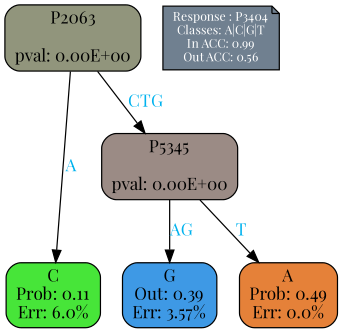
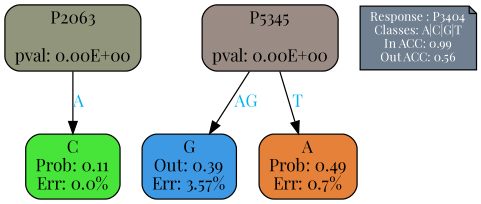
(117, 97) -> none
(53, 295) -> (73, 167)
(288, 295) -> (308, 167)
